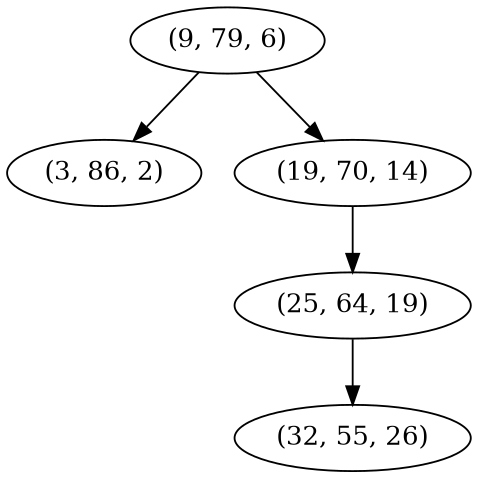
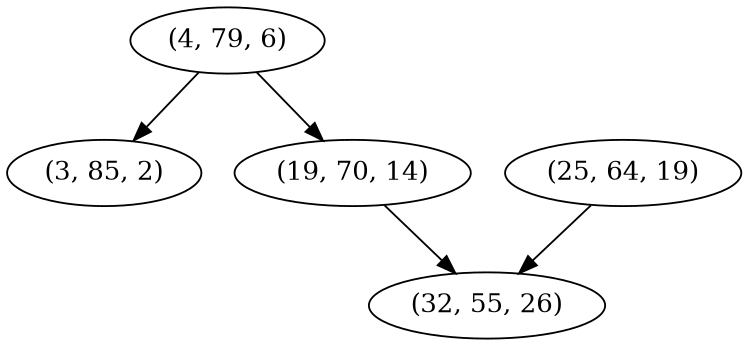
(228, 40) -> (228, 40)
(104, 173) -> (104, 173)
(353, 230) -> (413, 233)
